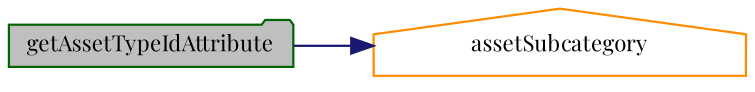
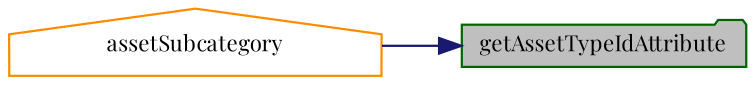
(322, 46) -> (410, 46)
